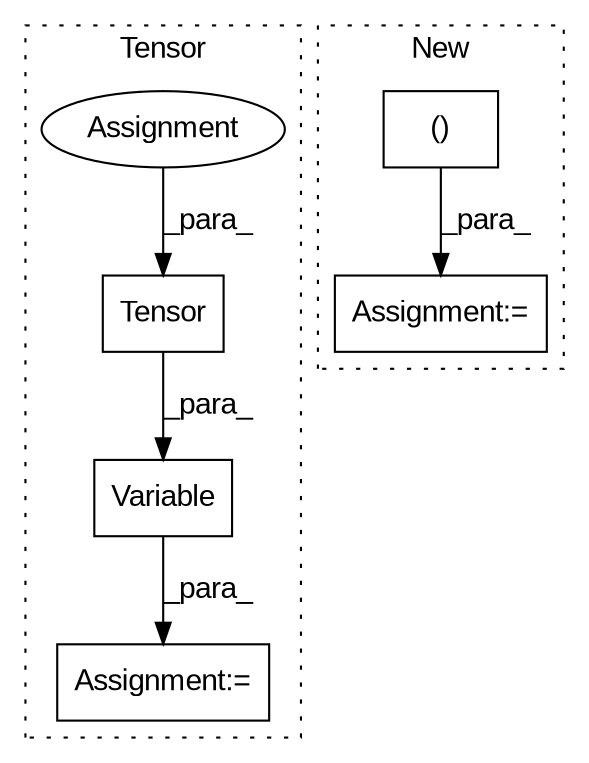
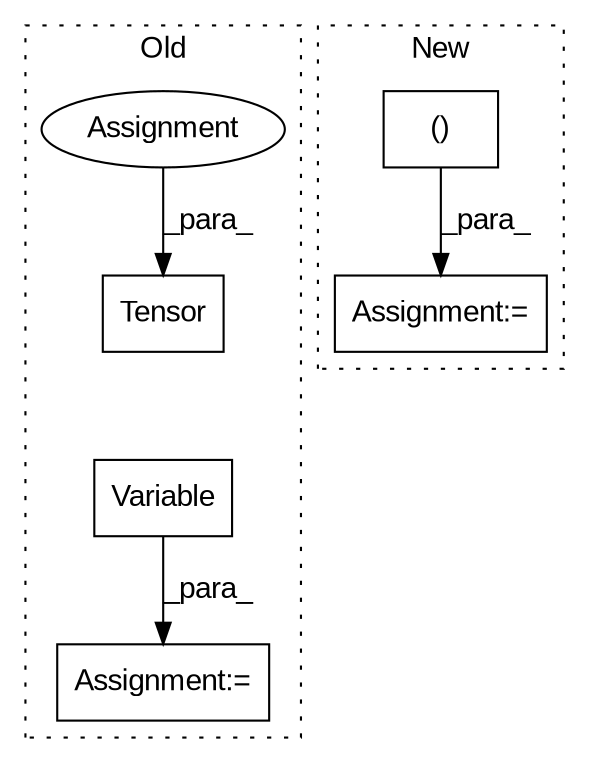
(163, 50) -> (163, 50)
(163, 395) -> none
